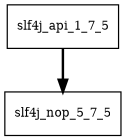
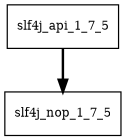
(63, 114) -> (63, 114)
